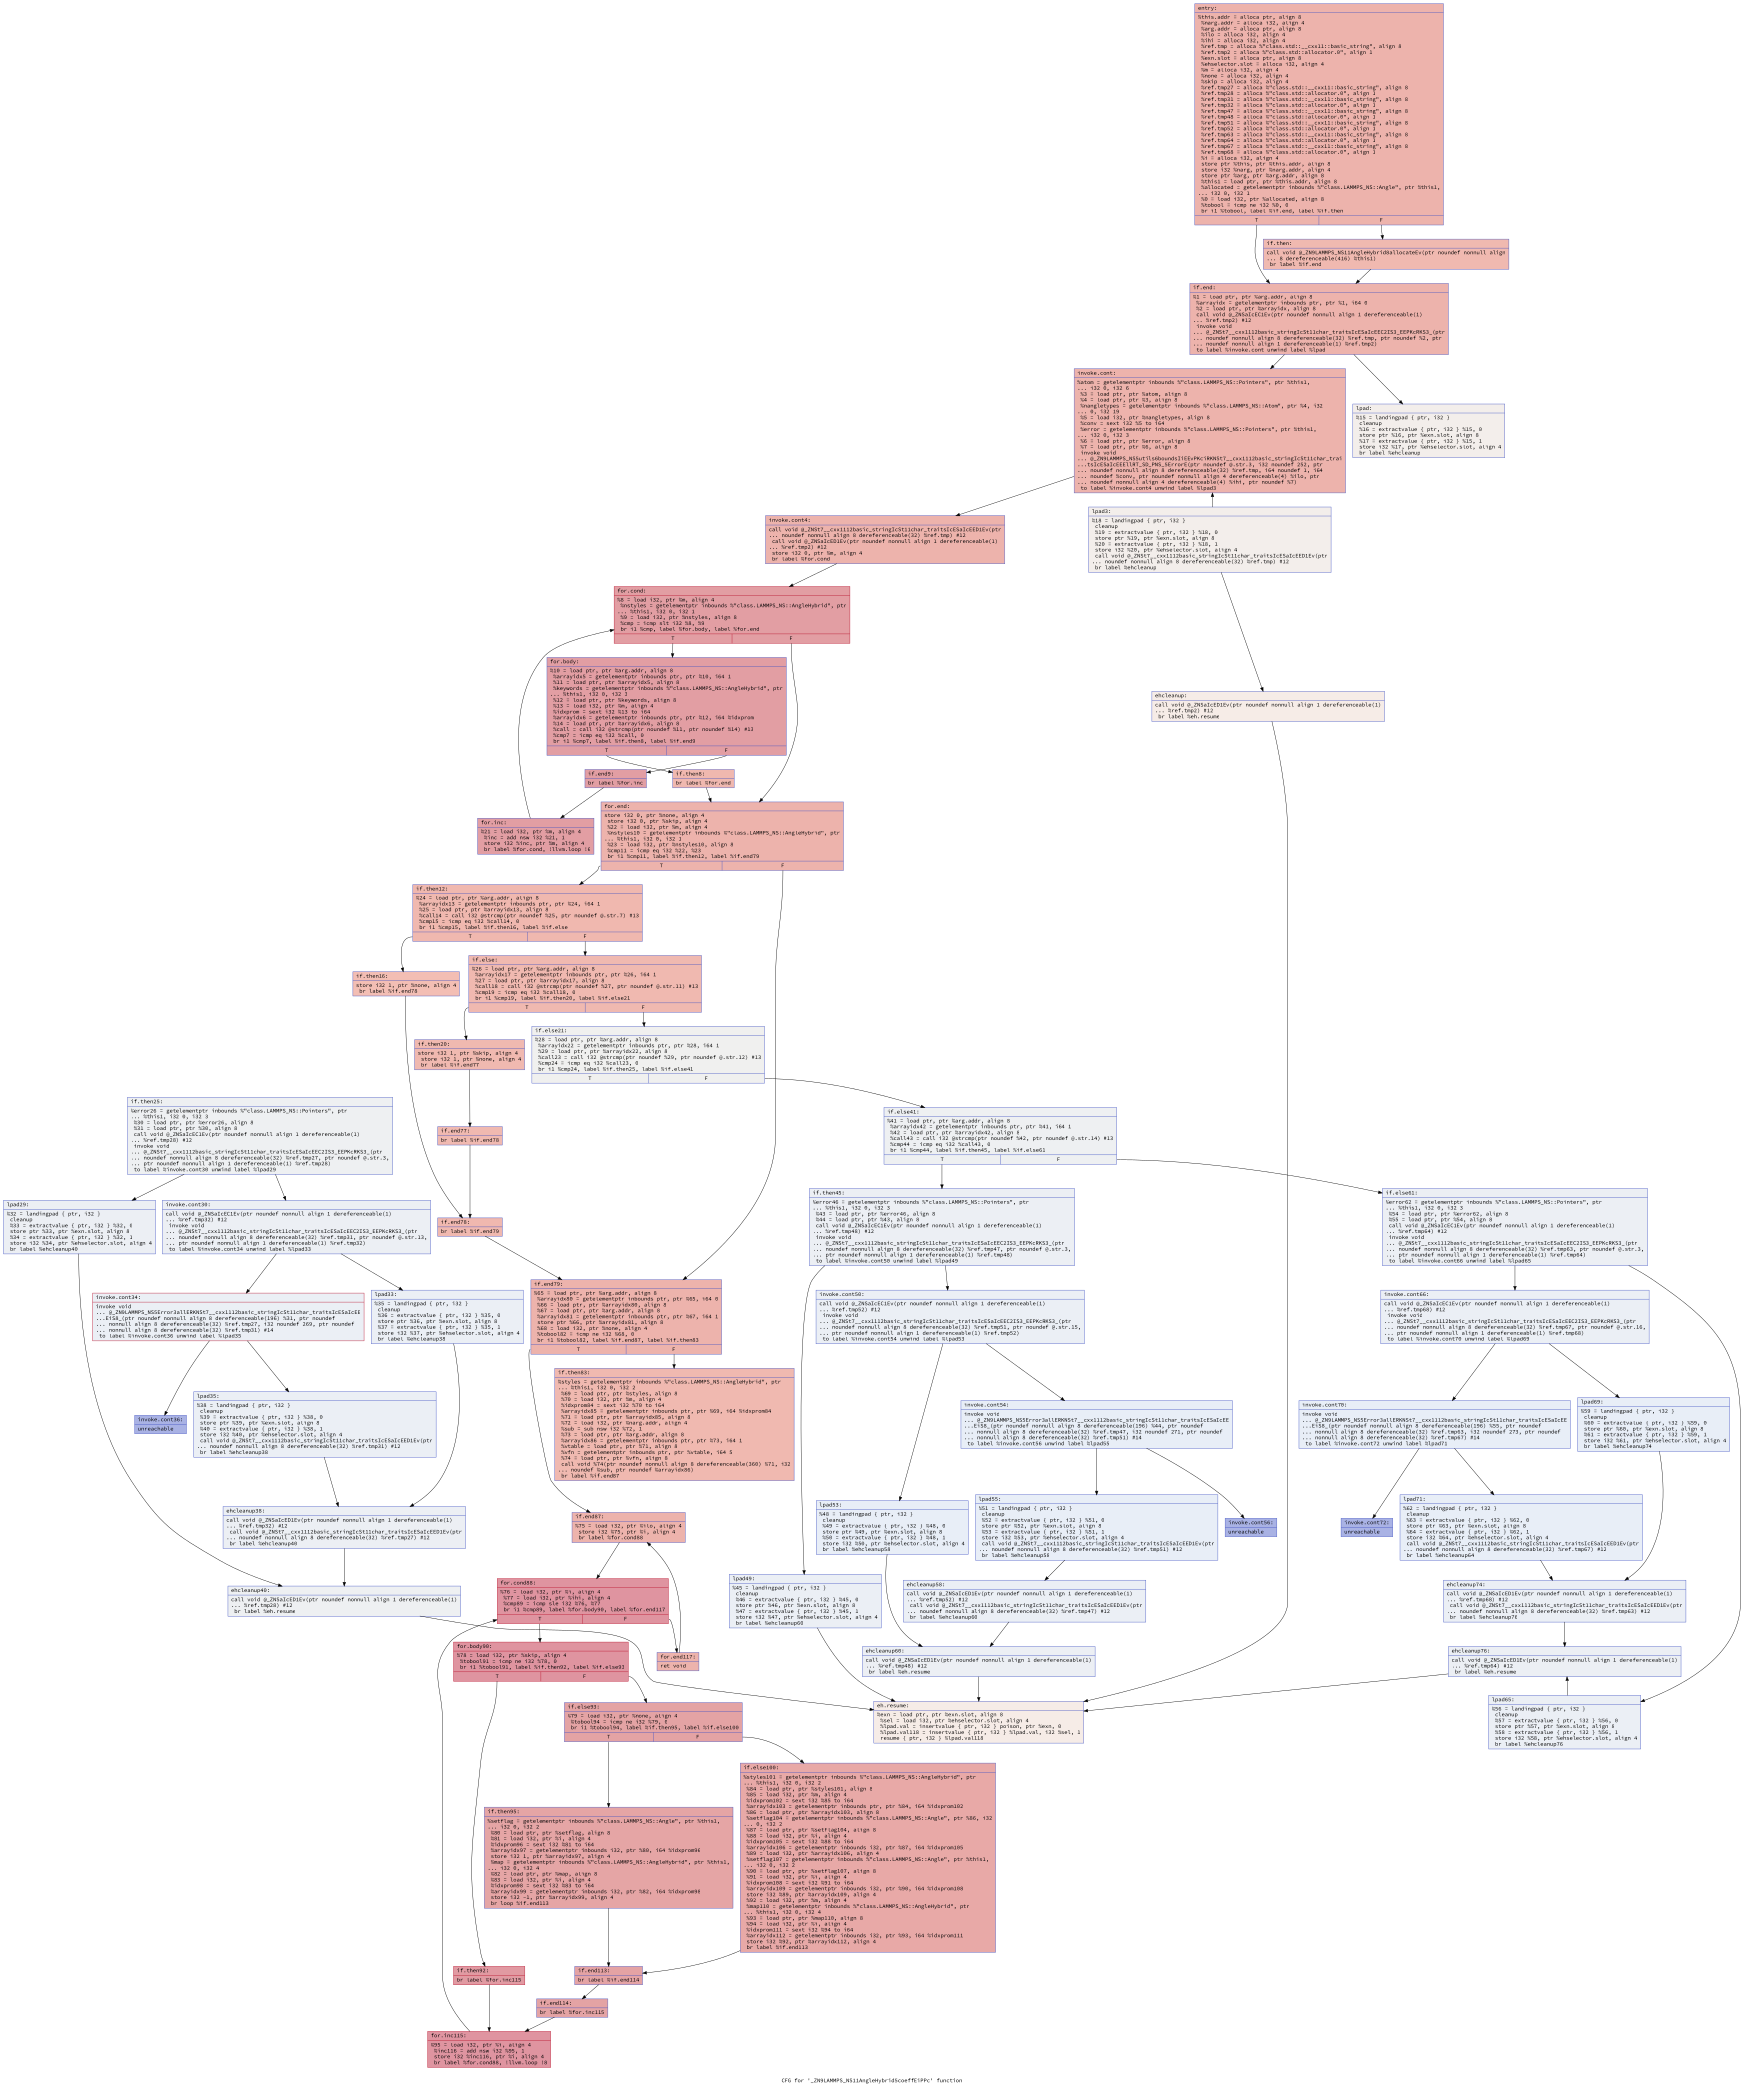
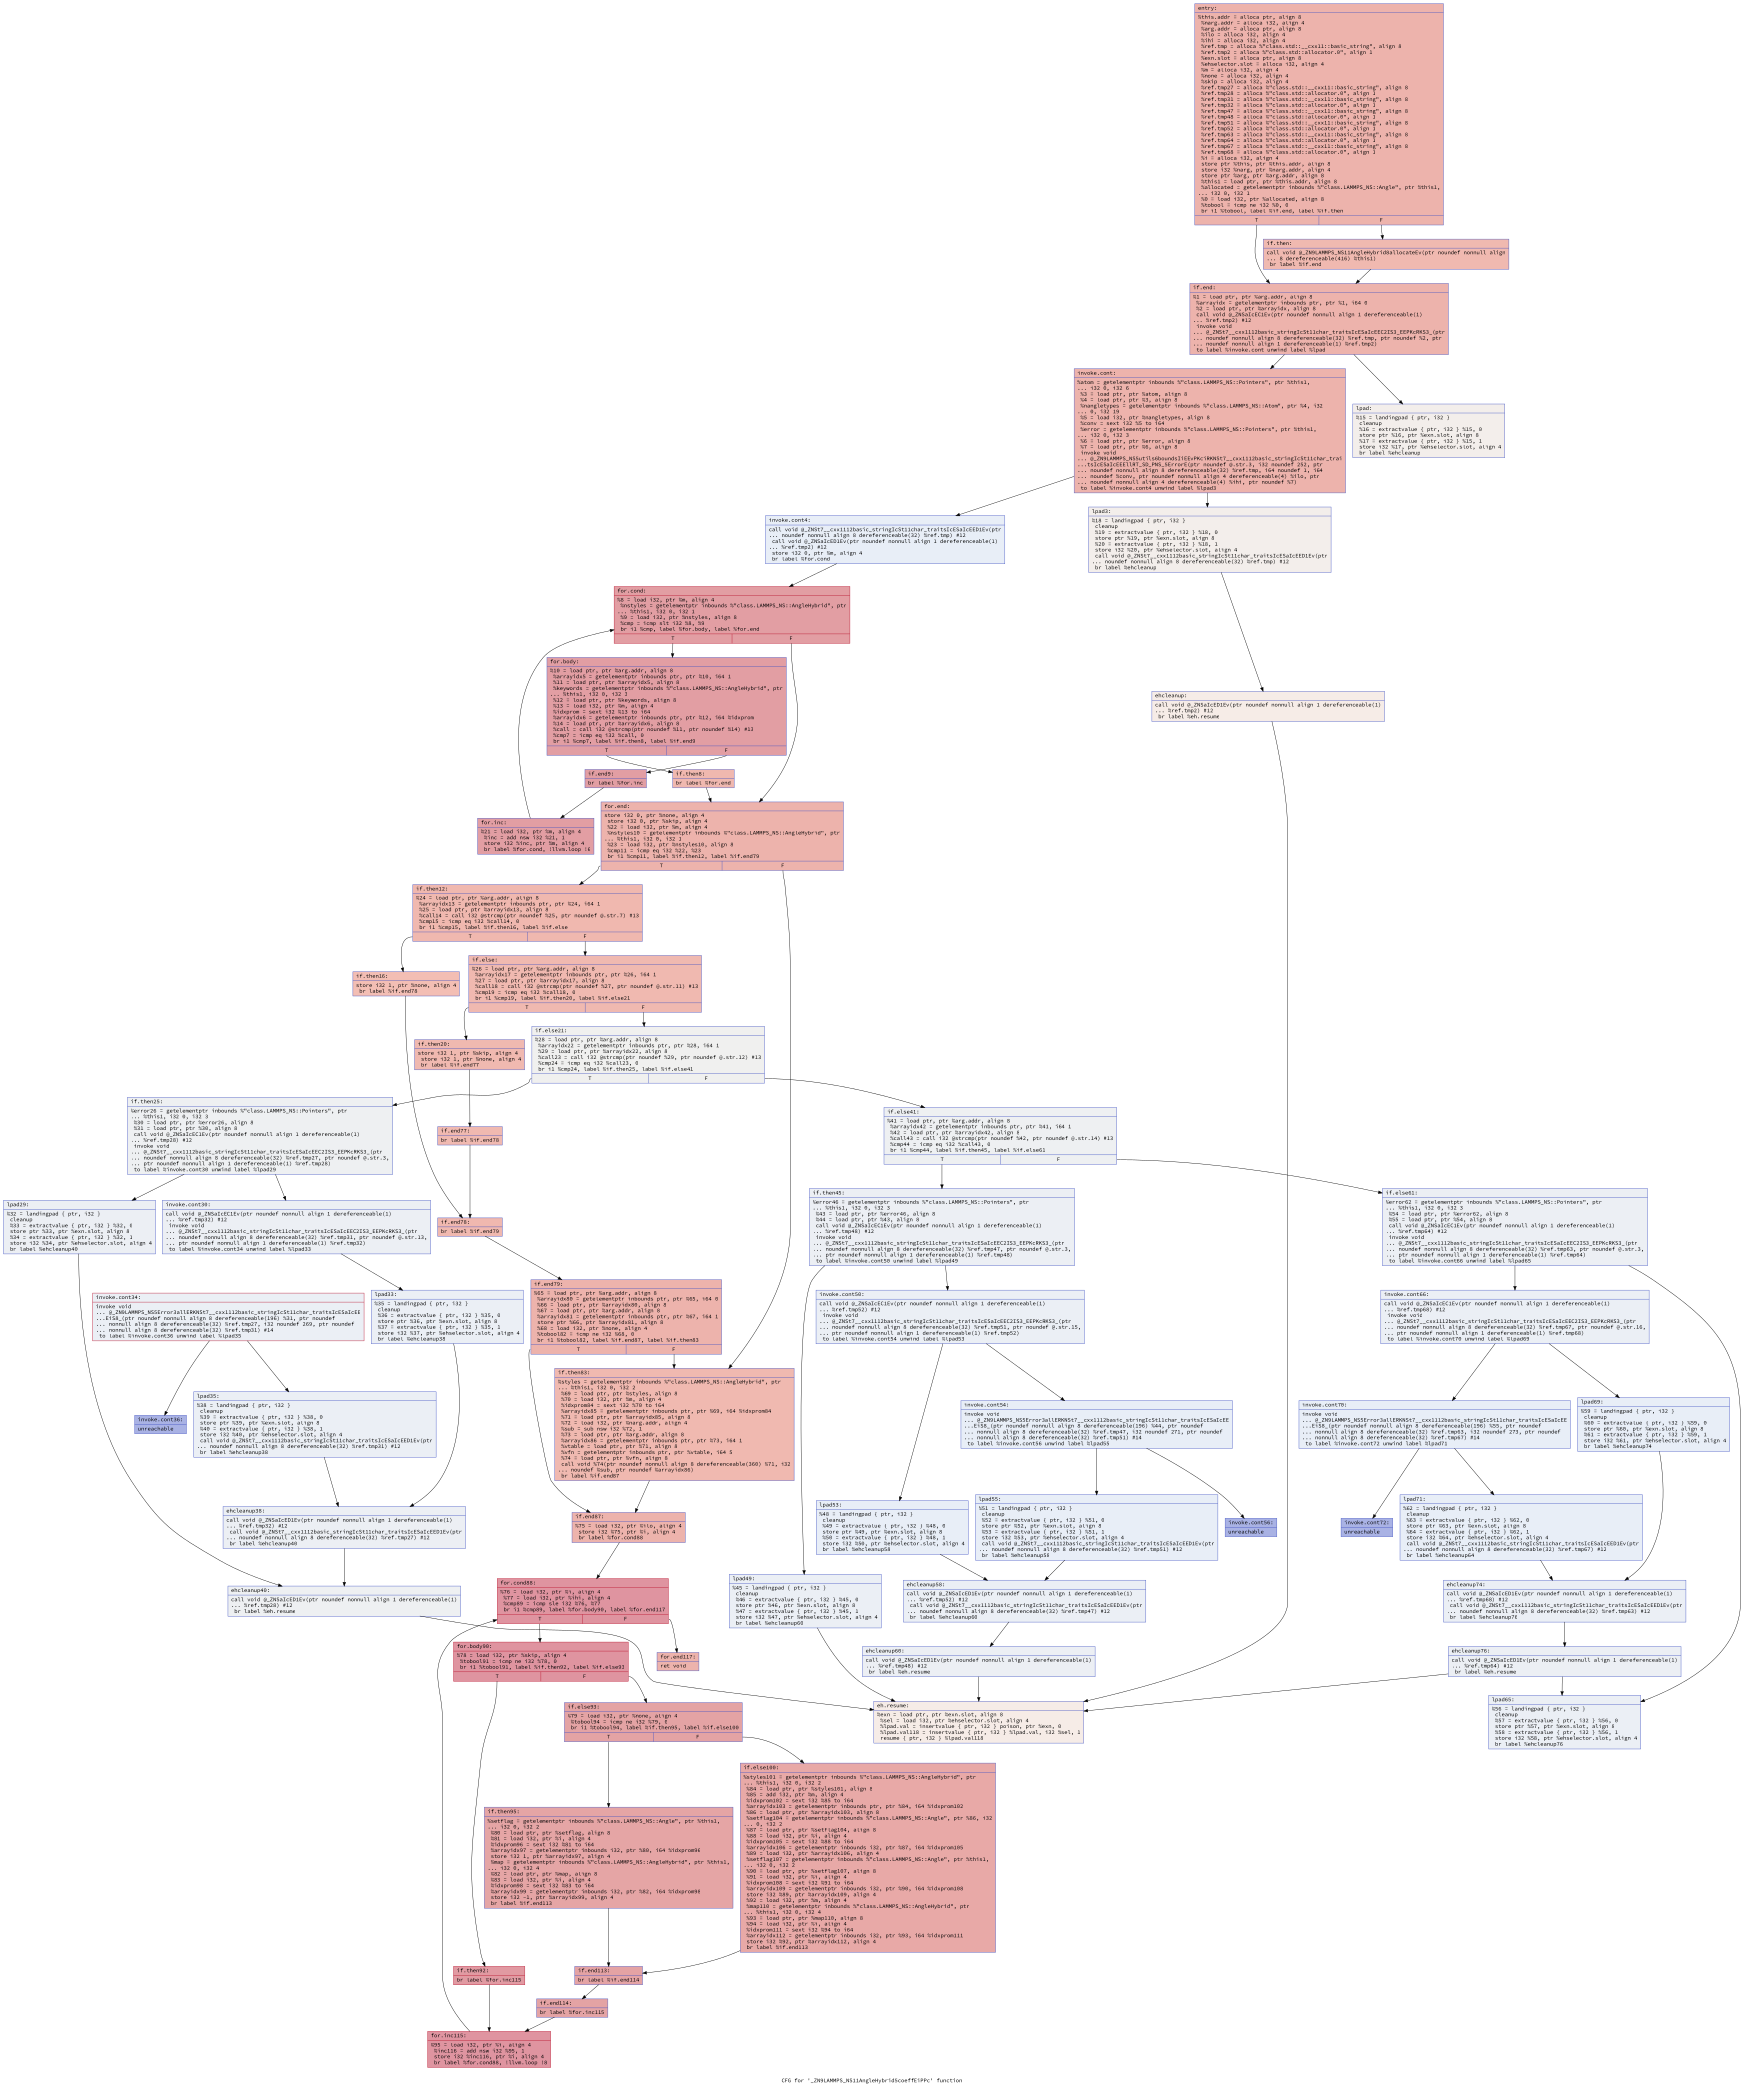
(1212, 502) -> (1207, 498)
(885, 540) -> (885, 540)
(776, 1090) -> (790, 1125)
none -> (466, 1095)
(263, 1272) -> none
(678, 1595) -> (643, 1495)
(889, 1605) -> (962, 1566)
(1567, 1688) -> (1562, 1684)
(795, 1795) -> (794, 1795)
(518, 1903) -> (520, 1903)
